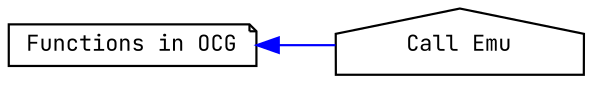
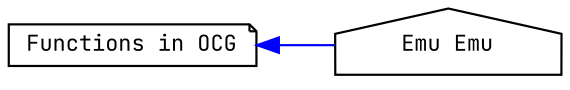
(460, 45) -> (448, 45)
